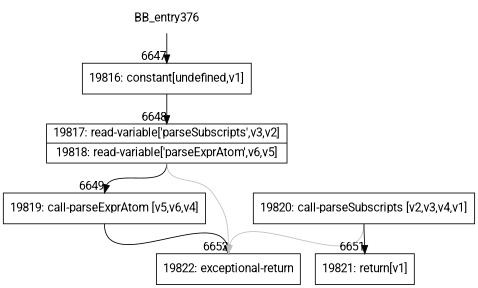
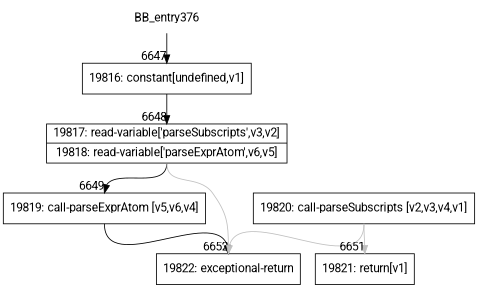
(364, 239) -> (364, 239)
